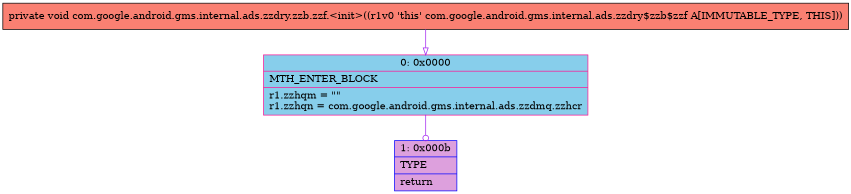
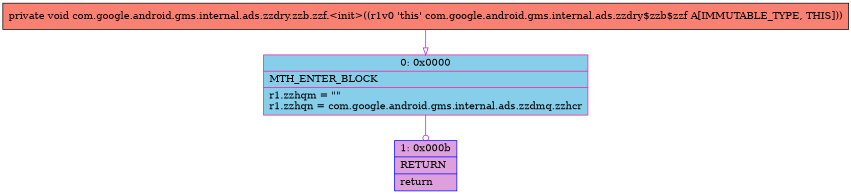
(414, 165) -> (423, 165)
